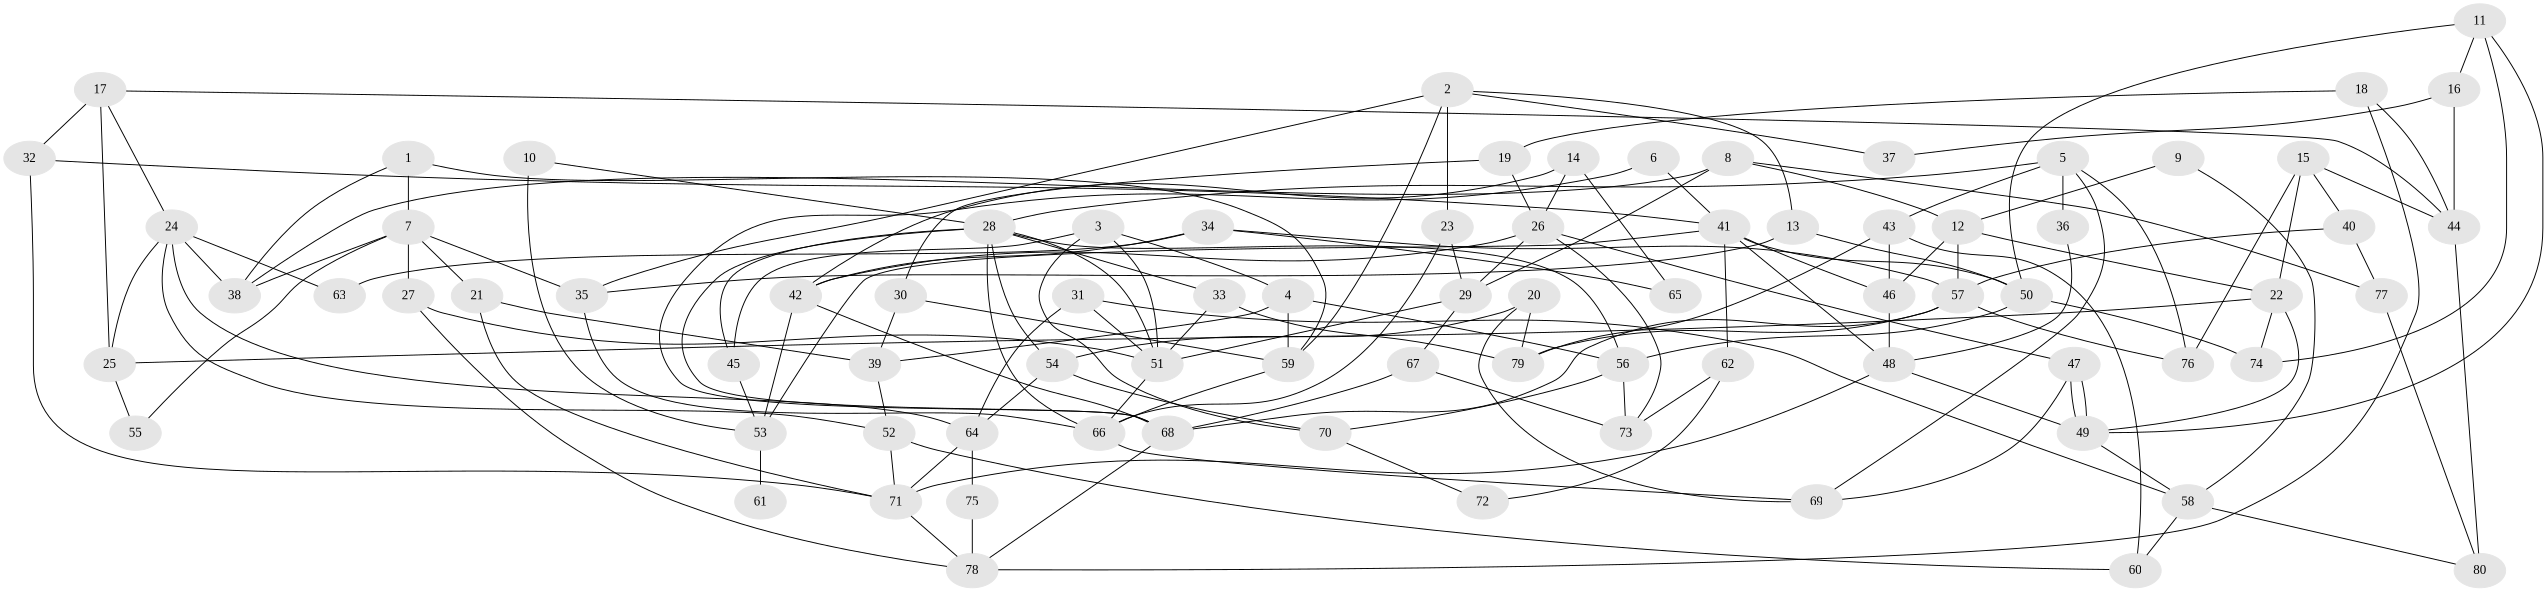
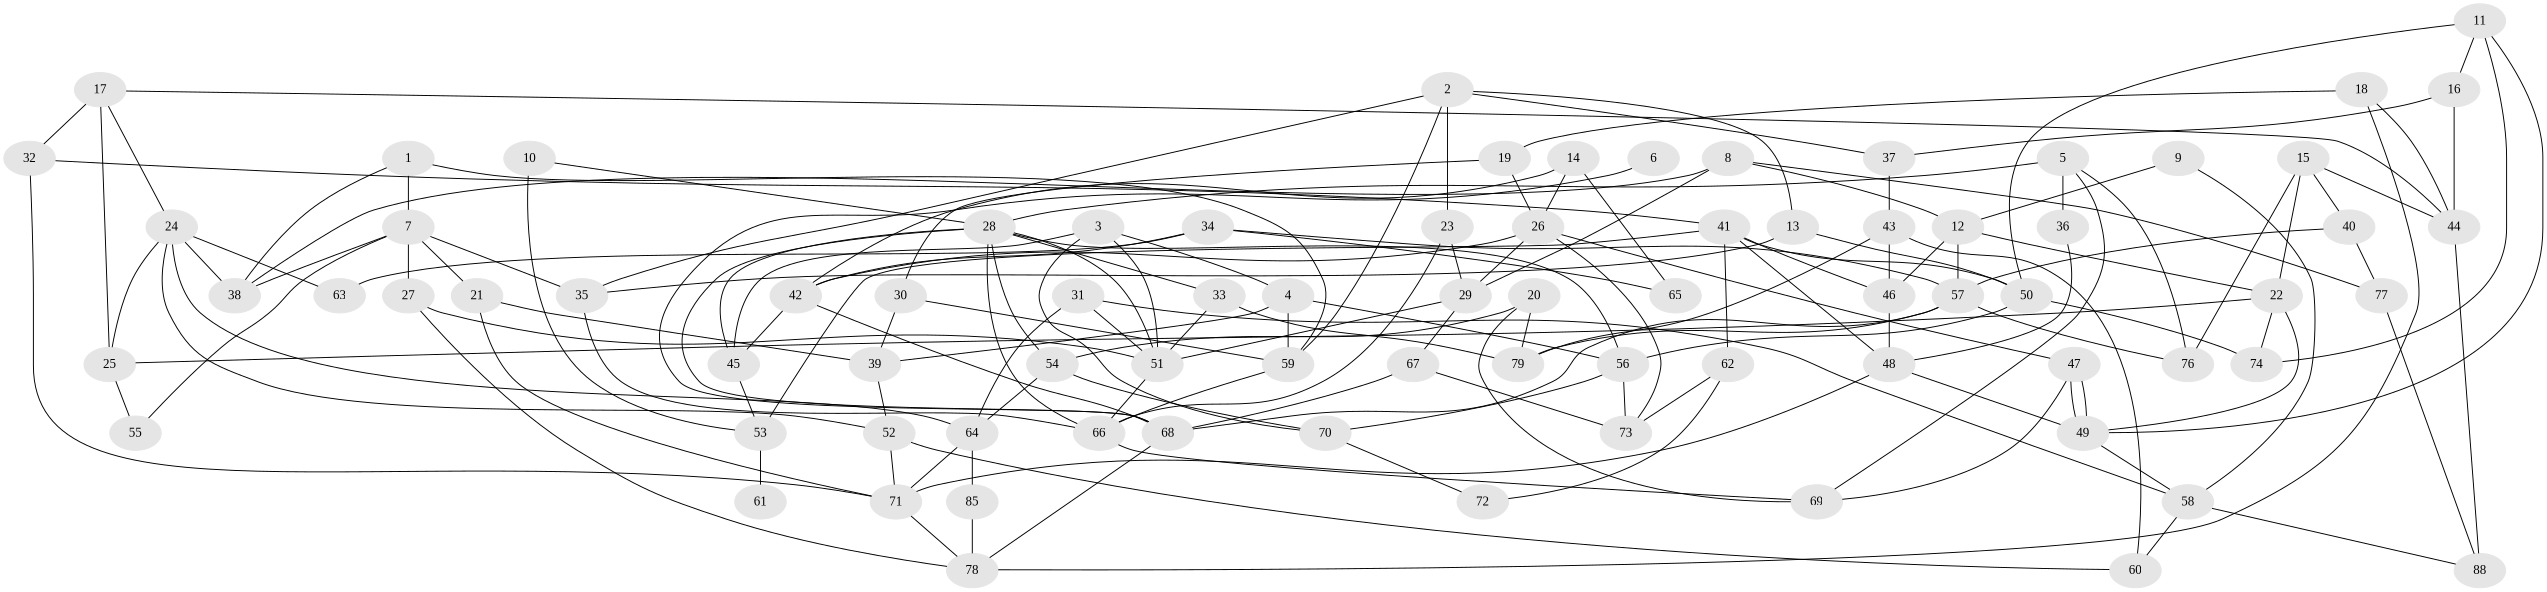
(1984, 186) -> (1889, 192)
(1689, 193) -> none
(778, 365) -> (765, 330)
(972, 502) -> (972, 502)
(2480, 571) -> (2480, 571)
